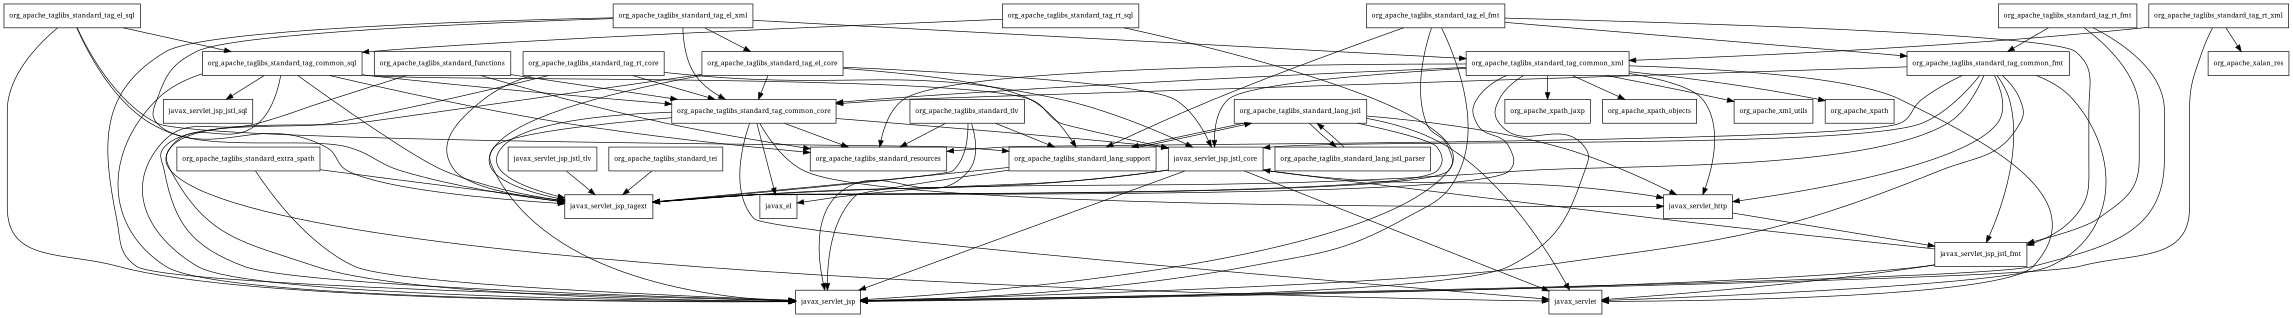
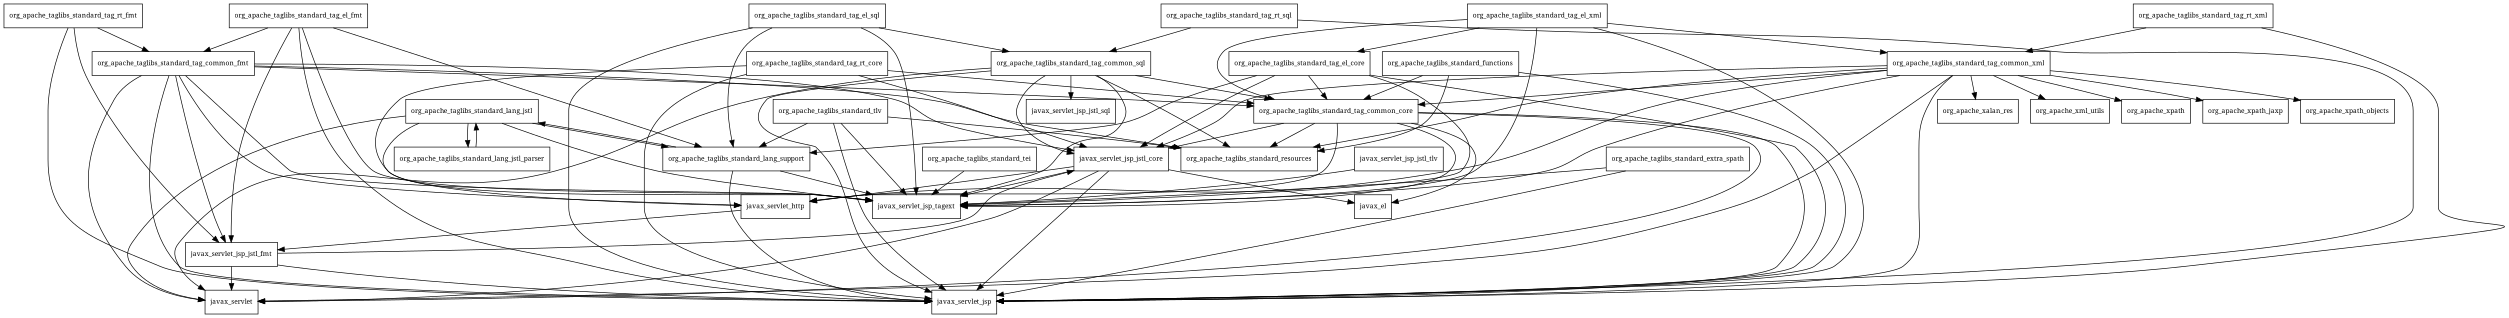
(2232, 37) -> (1973, 84)
